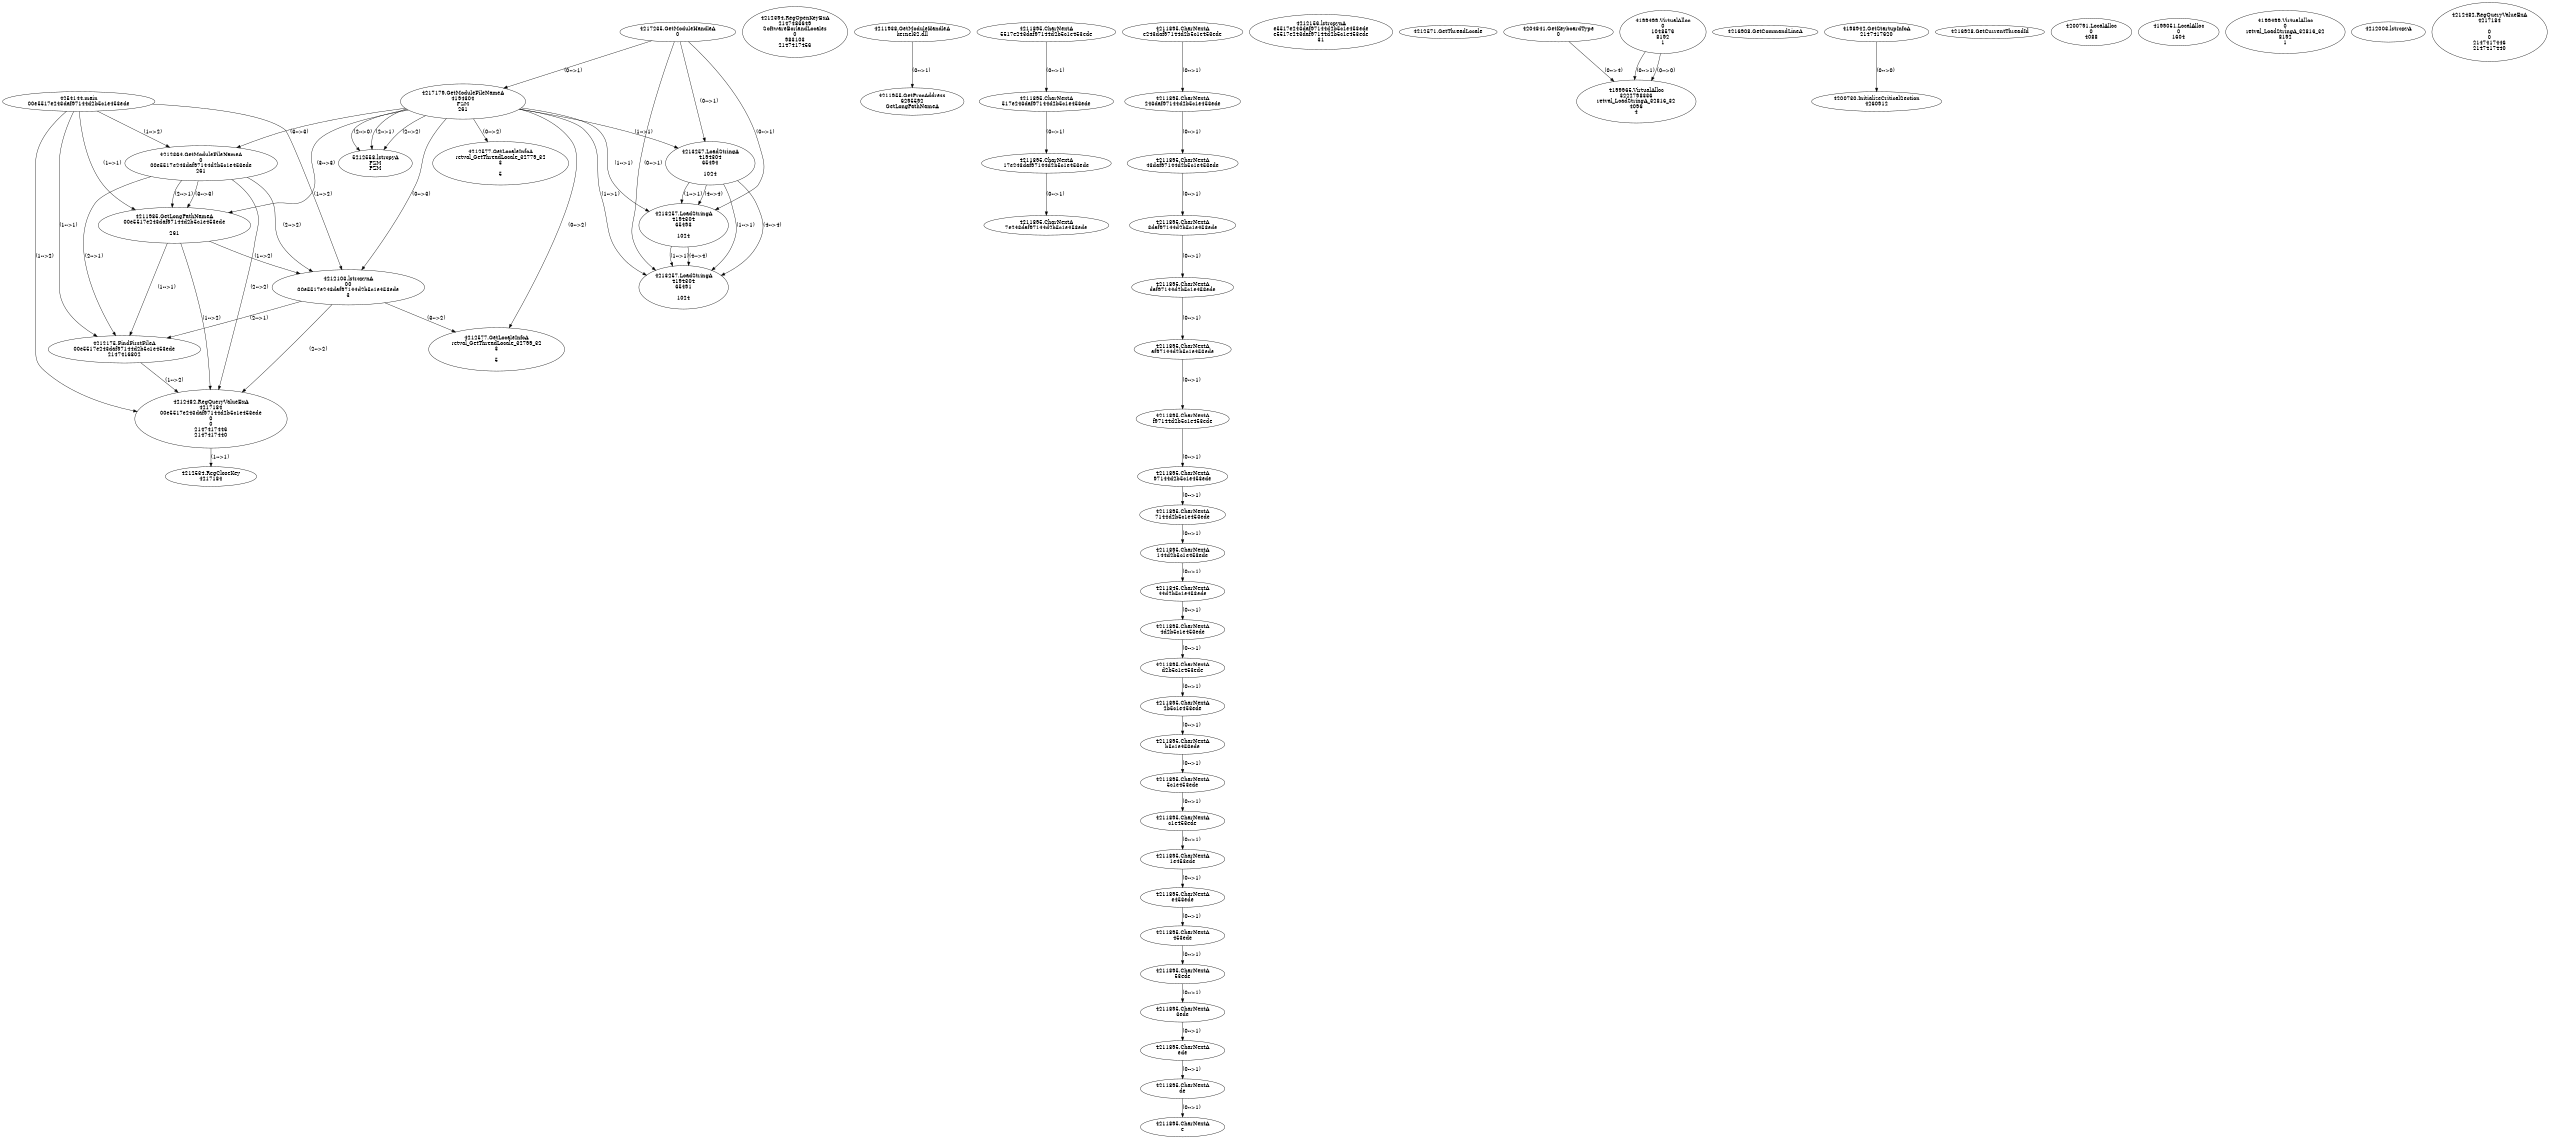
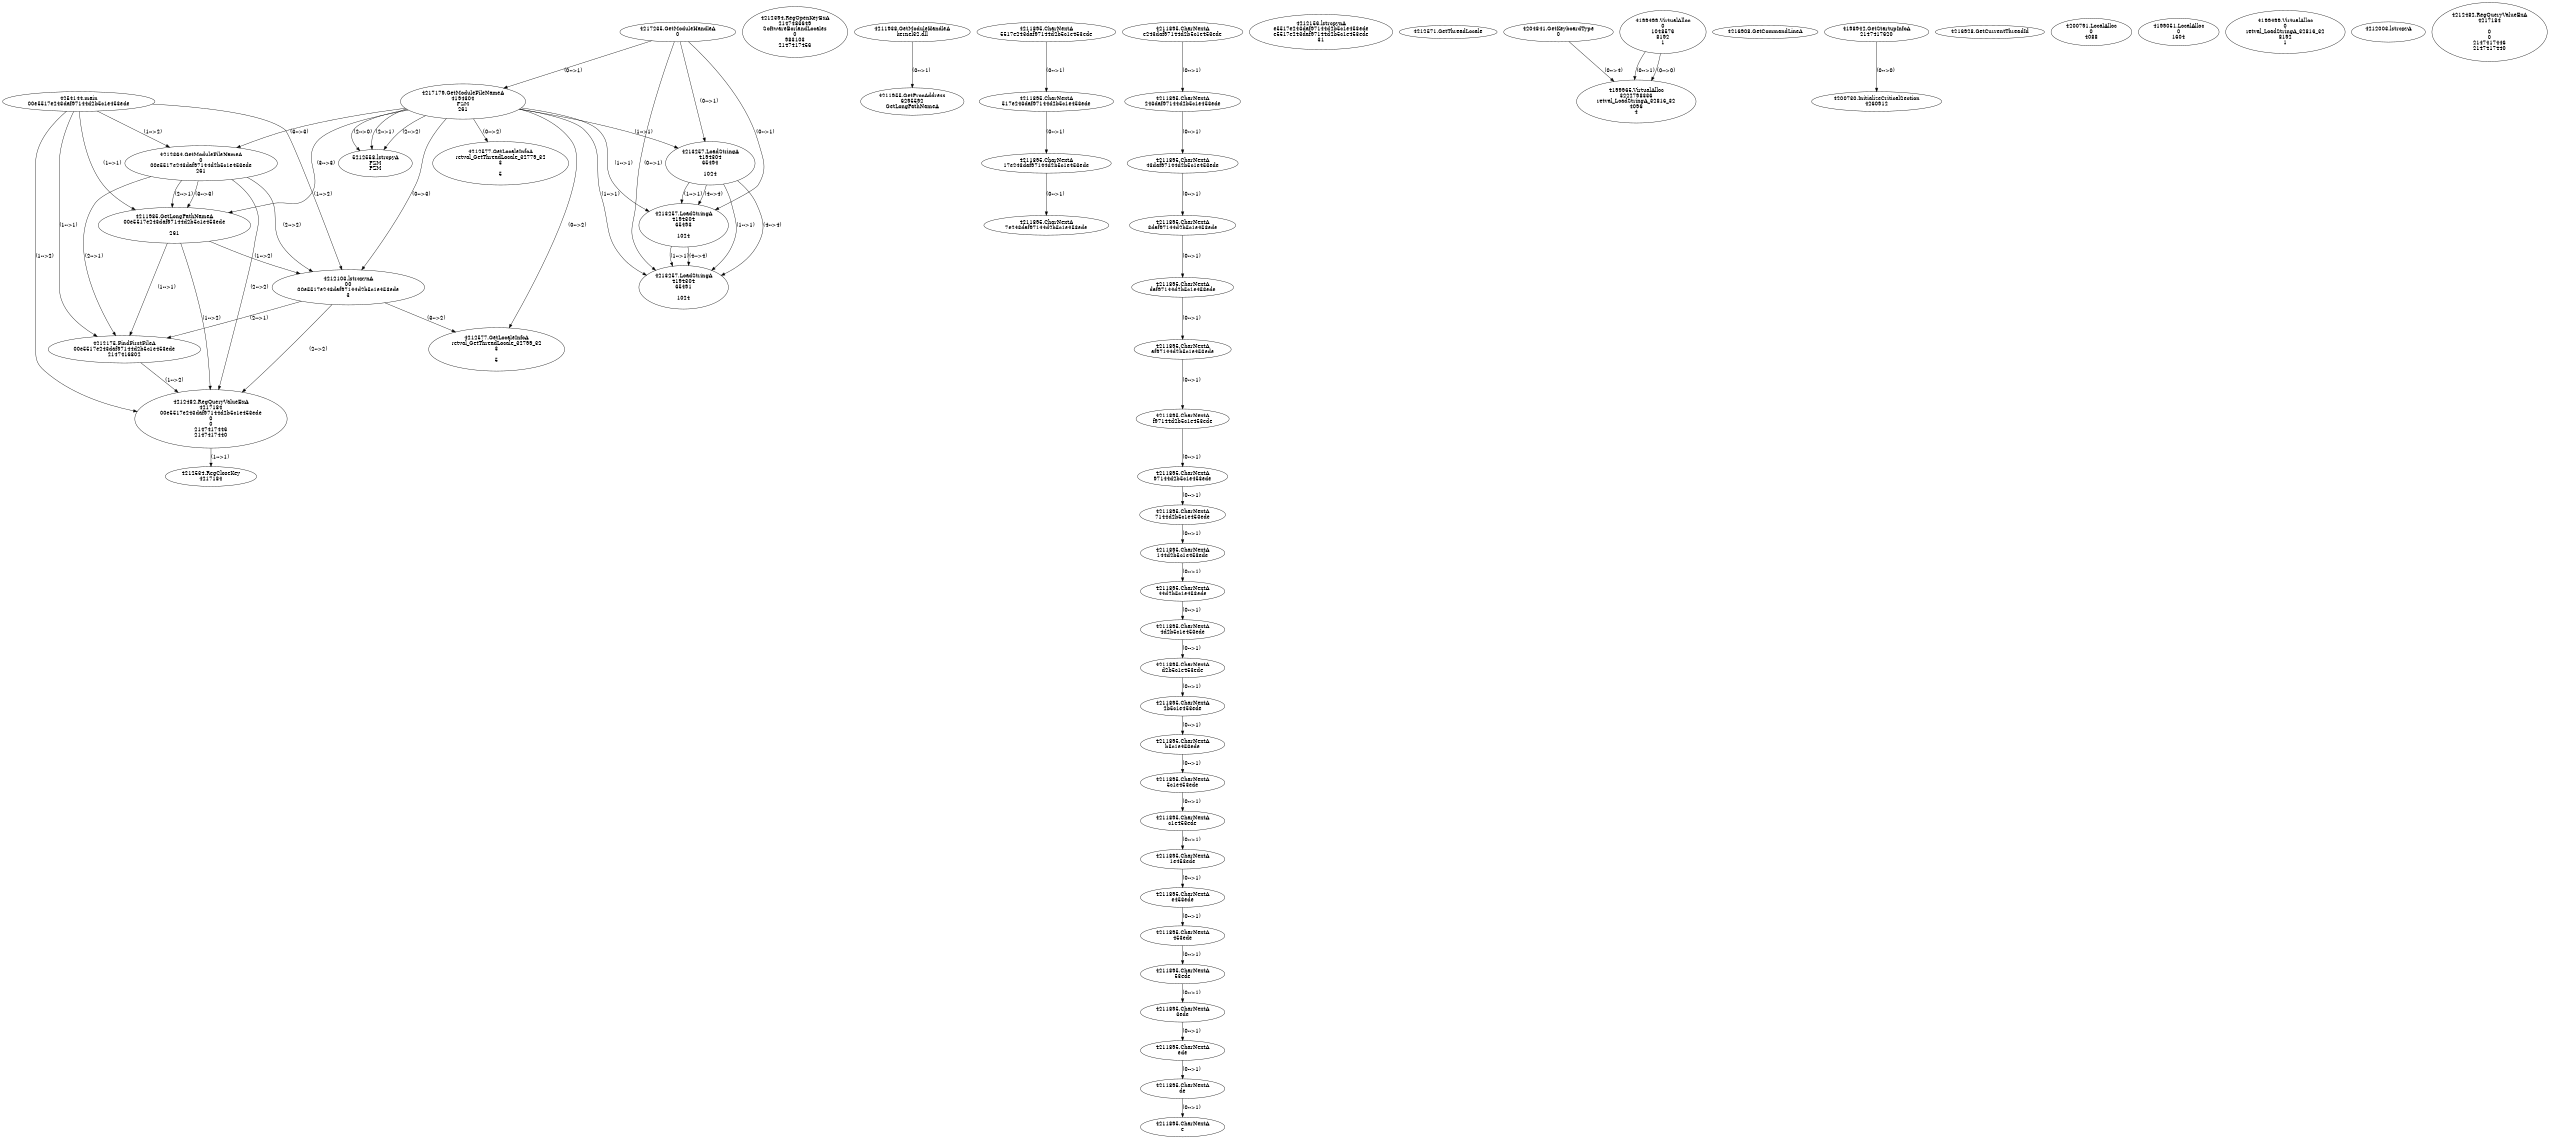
(1183, 591) -> (1183, 591)
